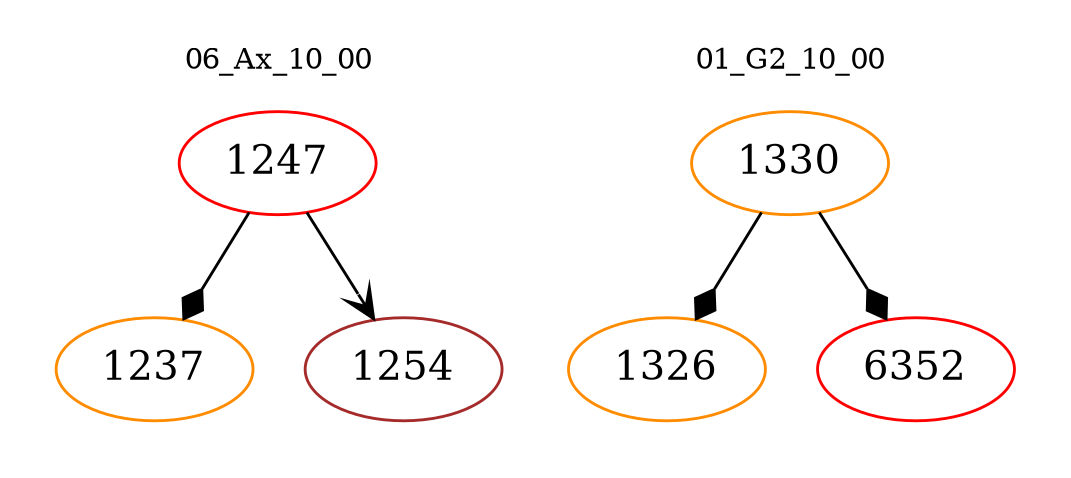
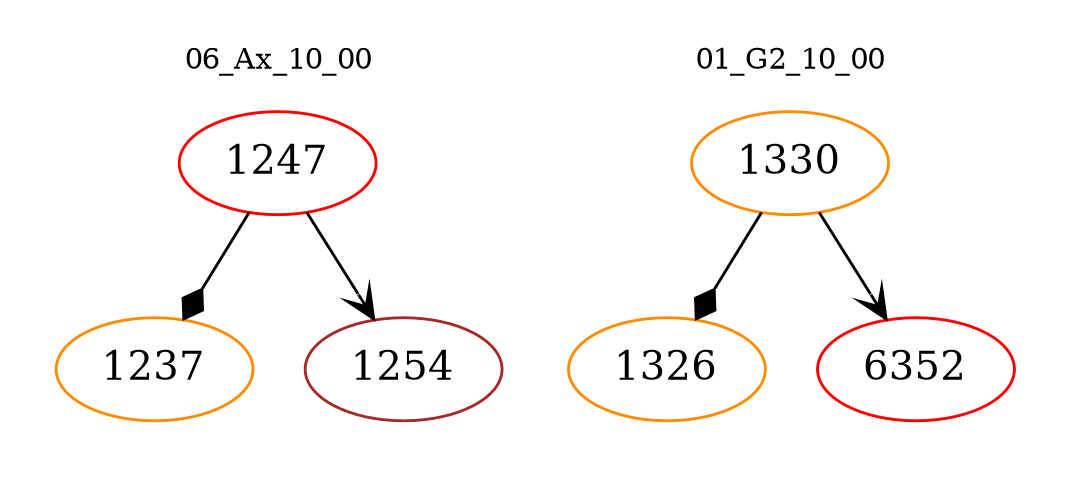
(843, 251) -> (845, 253)
